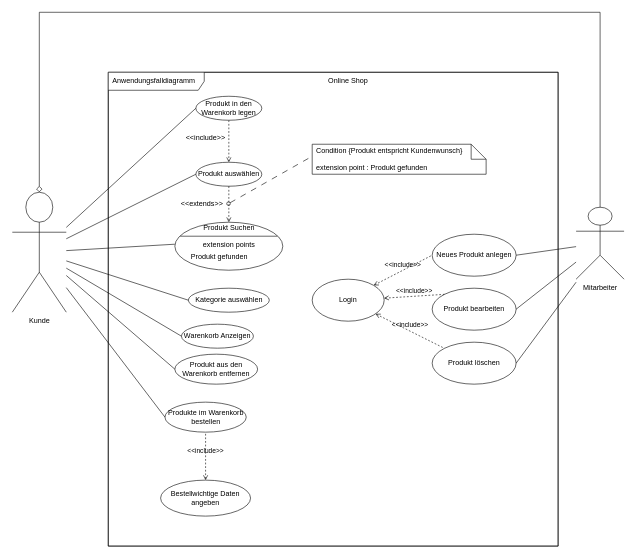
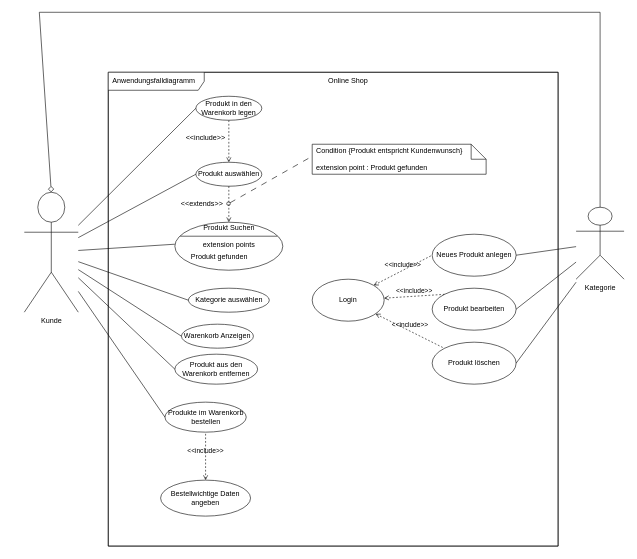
(39, 252) -> (51, 252)
(601, 288) -> (601, 288)
